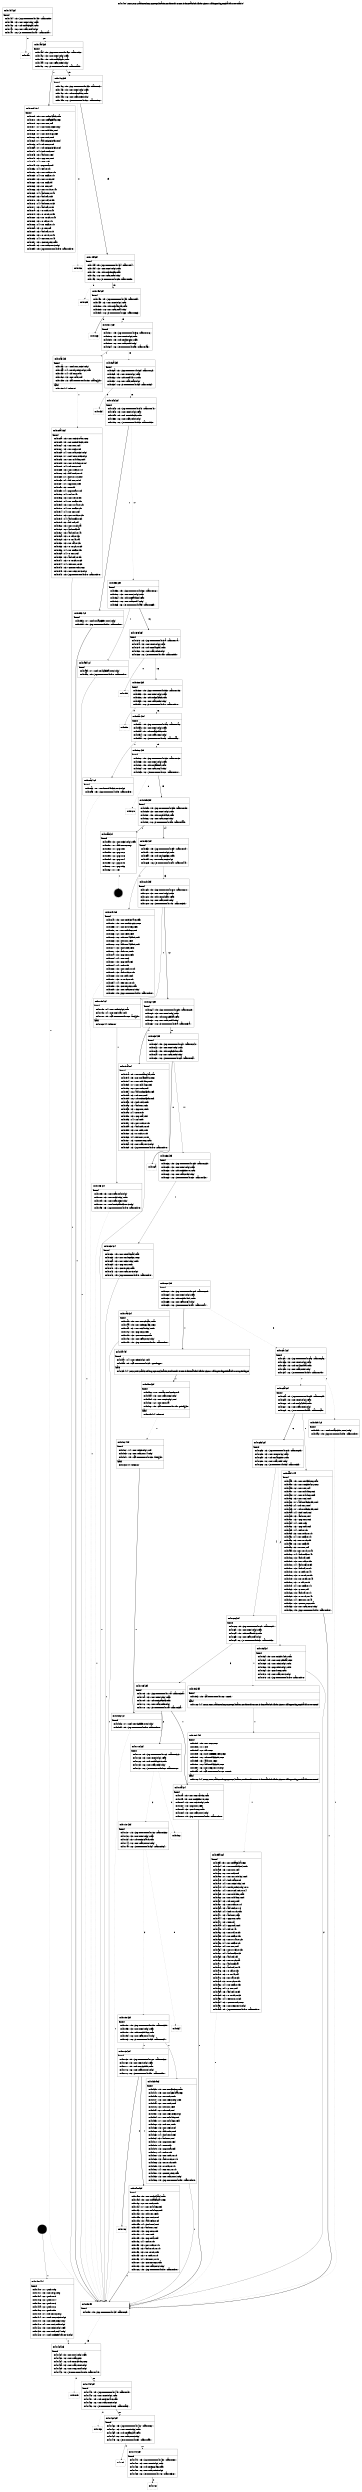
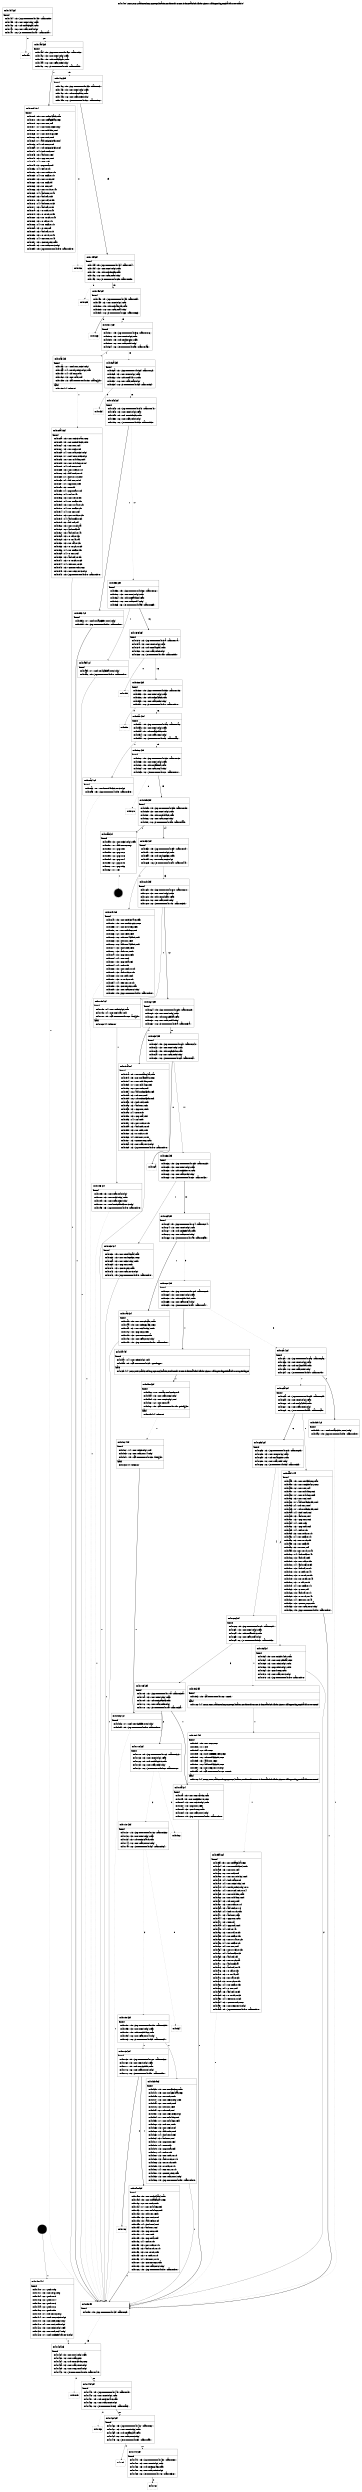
(68, 72) -> (68, 72)
none -> (184, 1227)
(332, 1396) -> (332, 1396)
